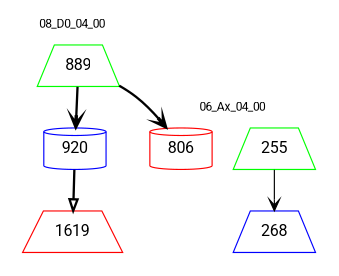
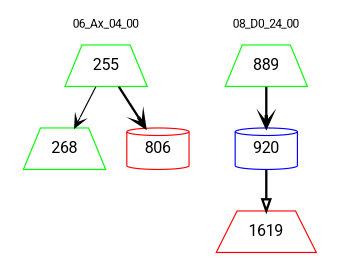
(73, 25) -> (266, 25)
(148, 108) -> (129, 102)
(274, 232) -> (65, 149)
